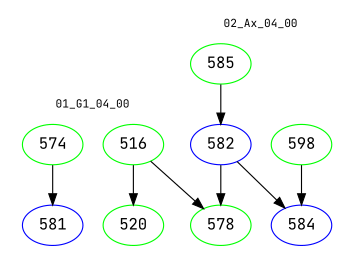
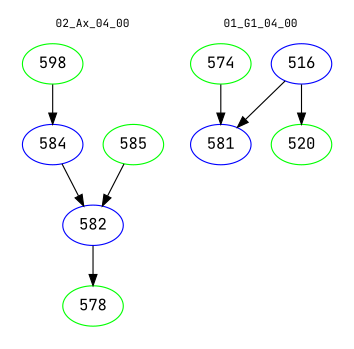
(133, 145) -> (302, 64)
(165, 174) -> (265, 100)
(257, 181) -> (70, 180)
